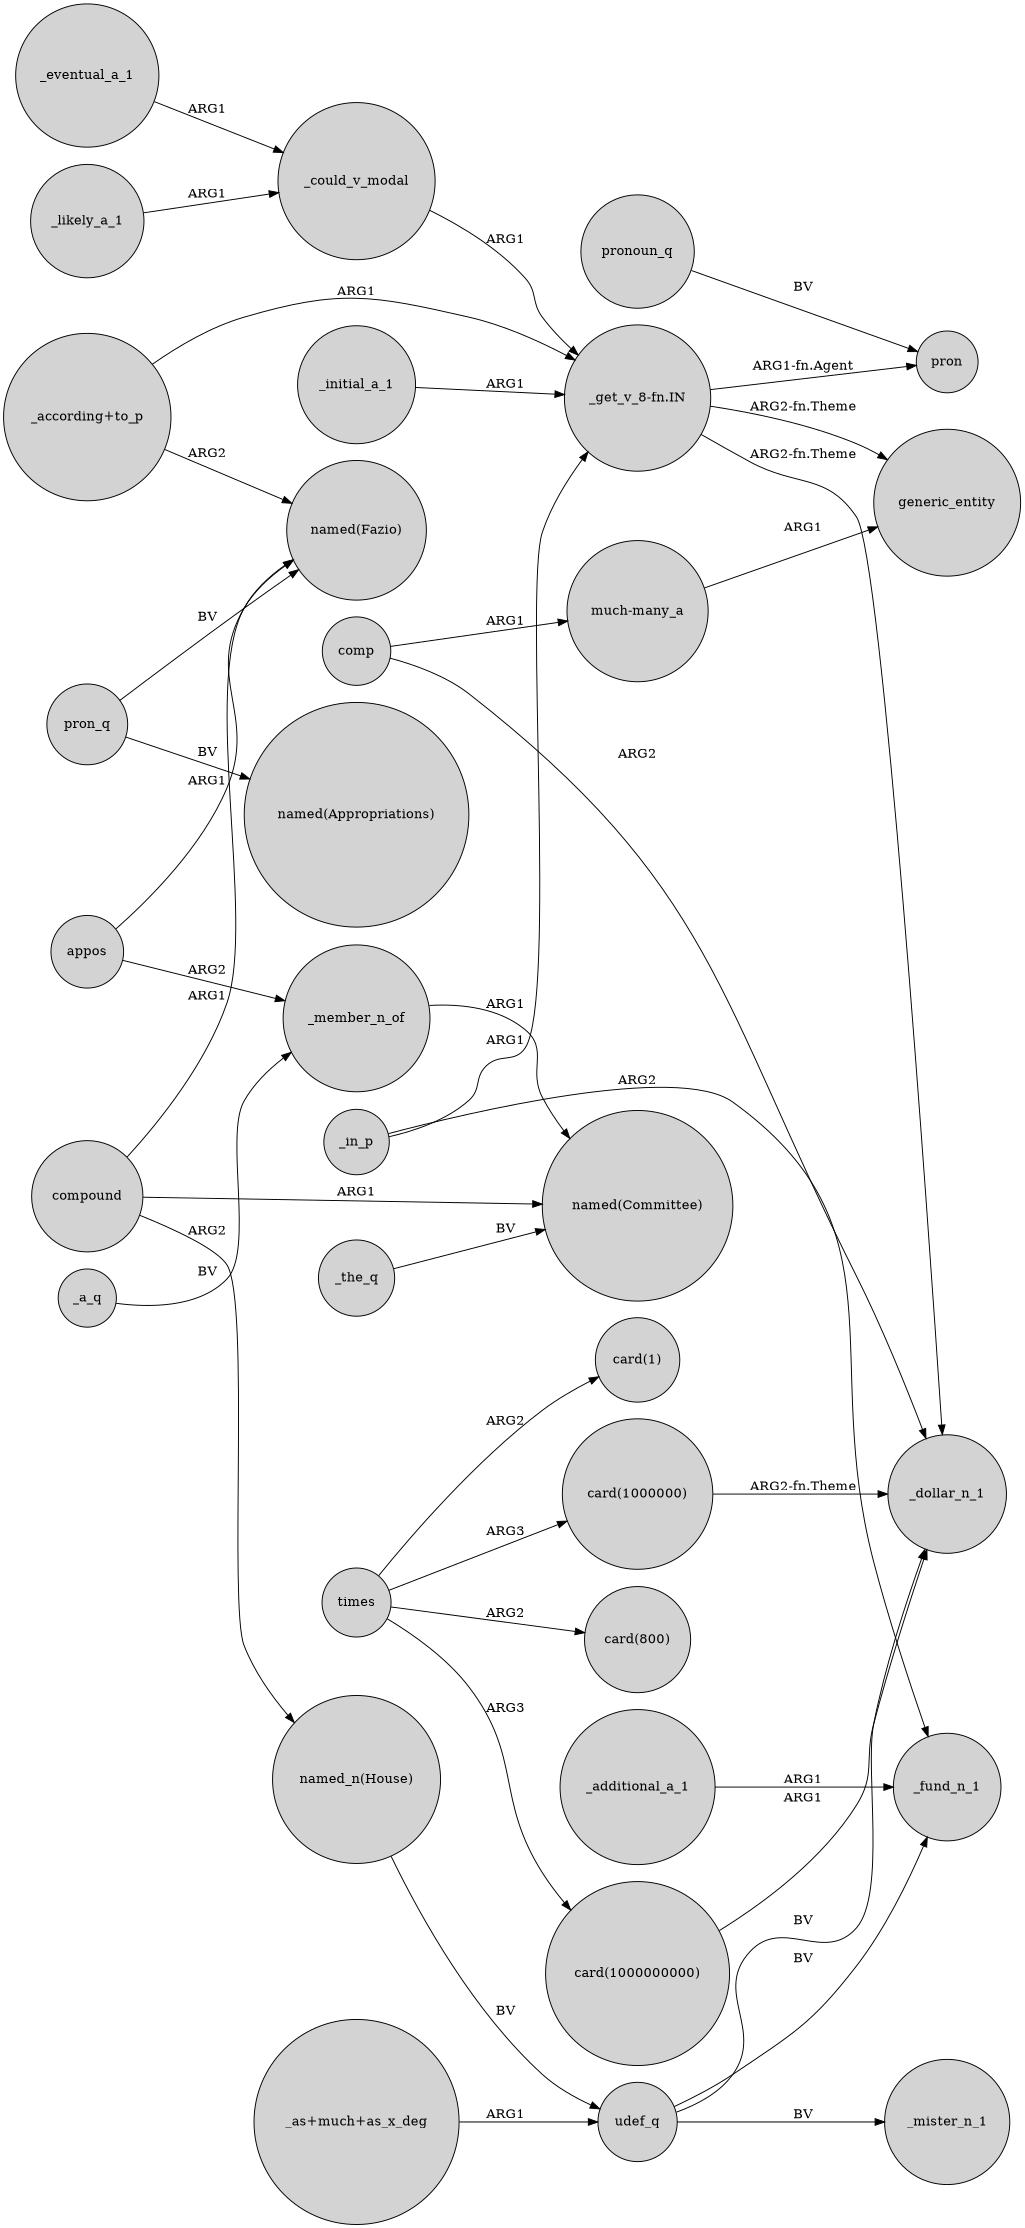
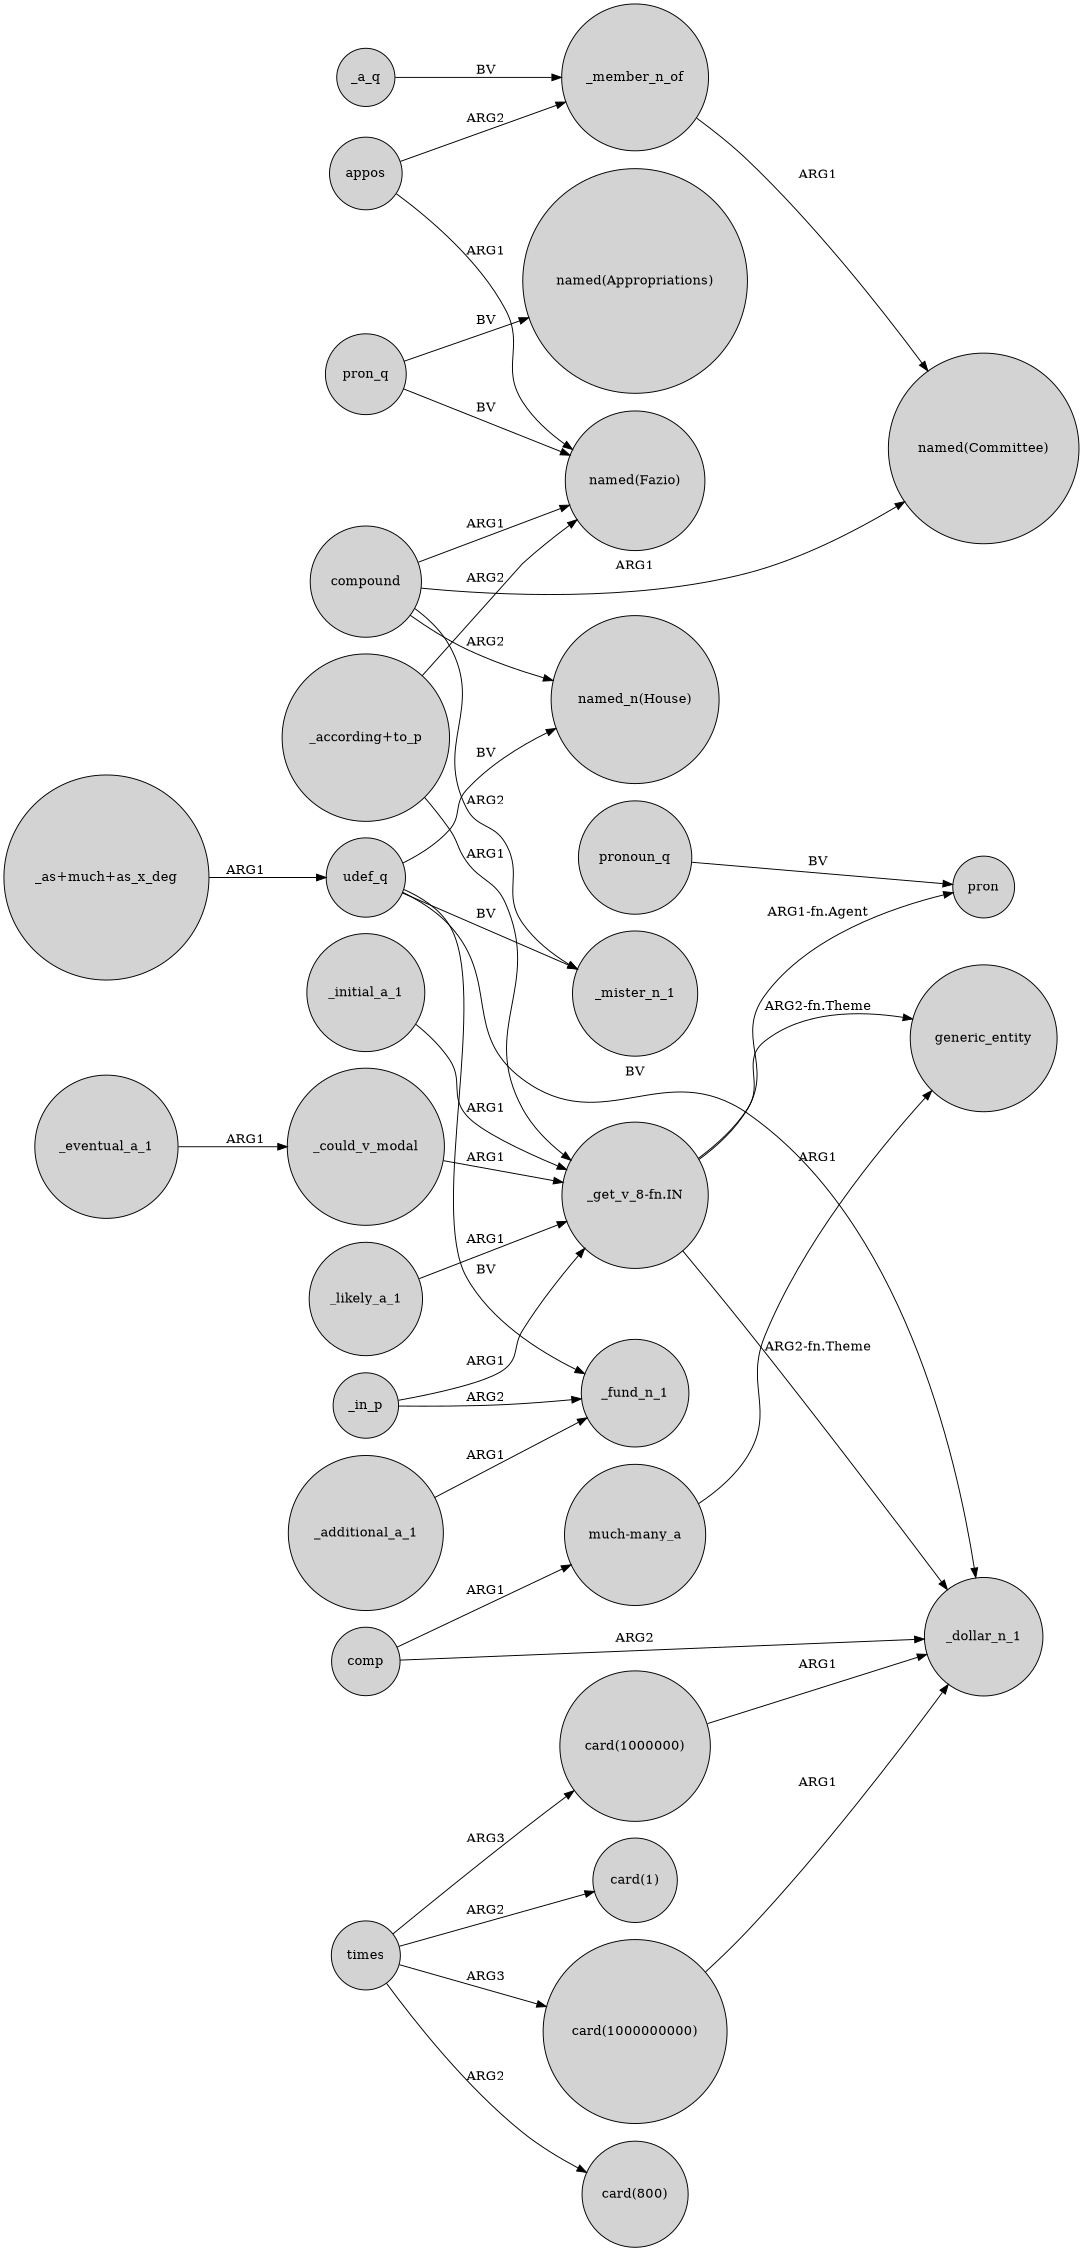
(206, 203) -> (489, 1252)
none -> (459, 789)
(357, 1278) -> none
(803, 1487) -> (818, 1665)
(473, 1996) -> (469, 787)
